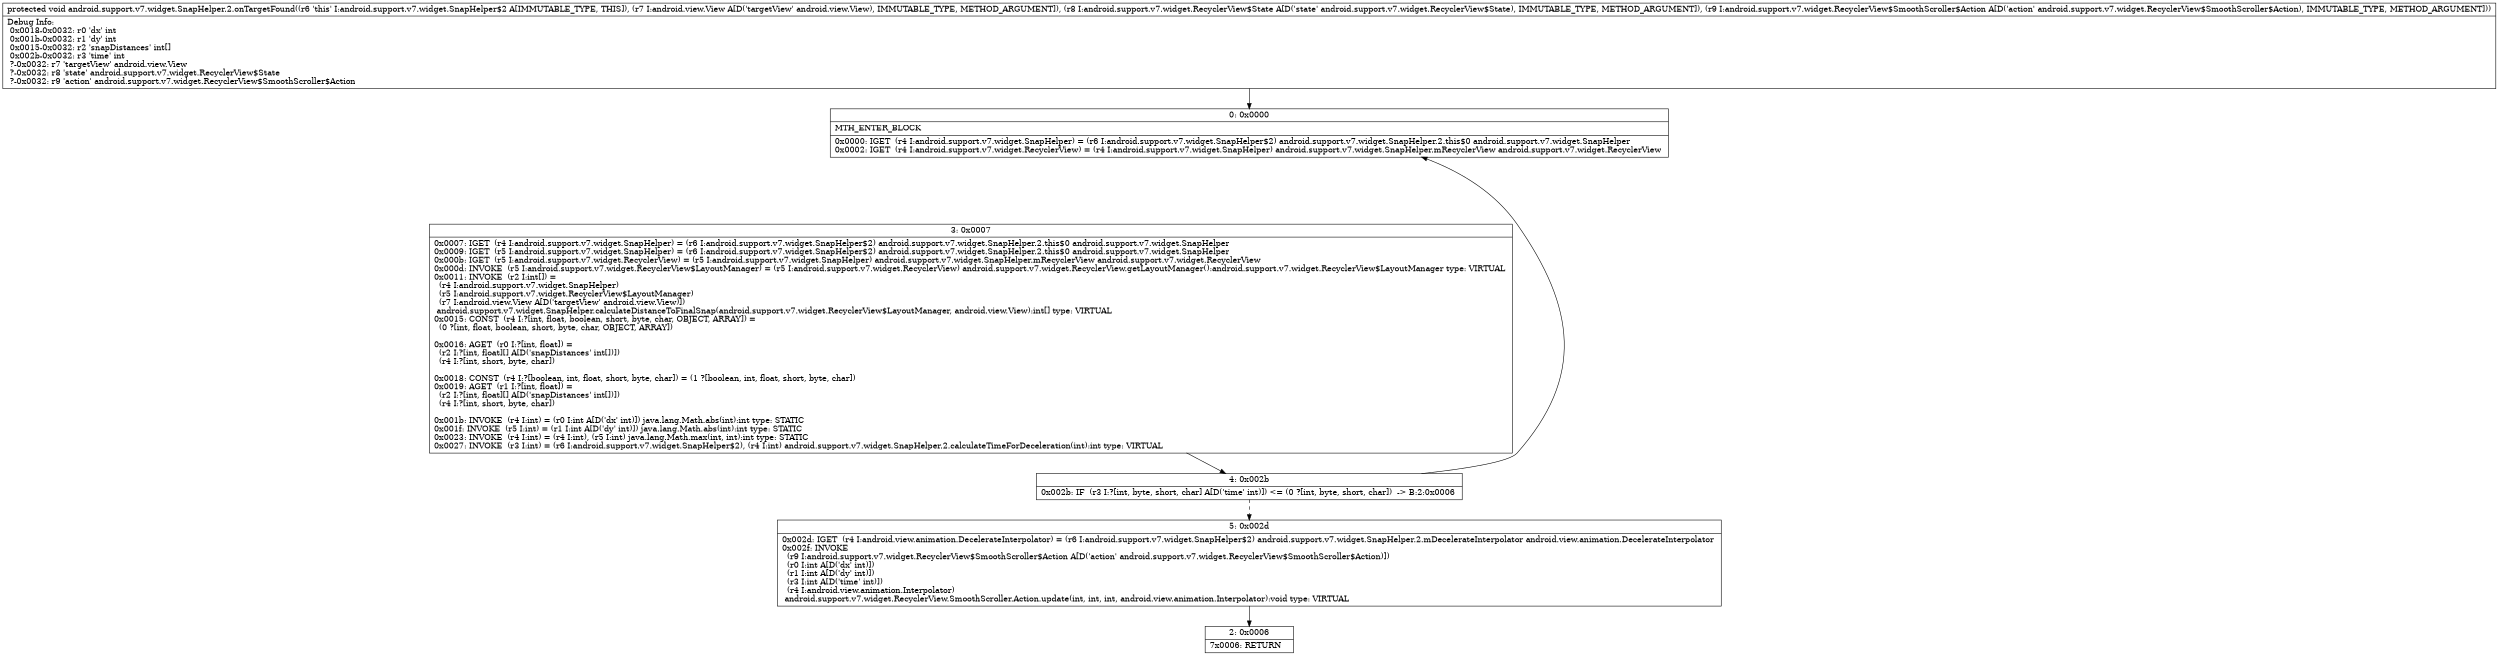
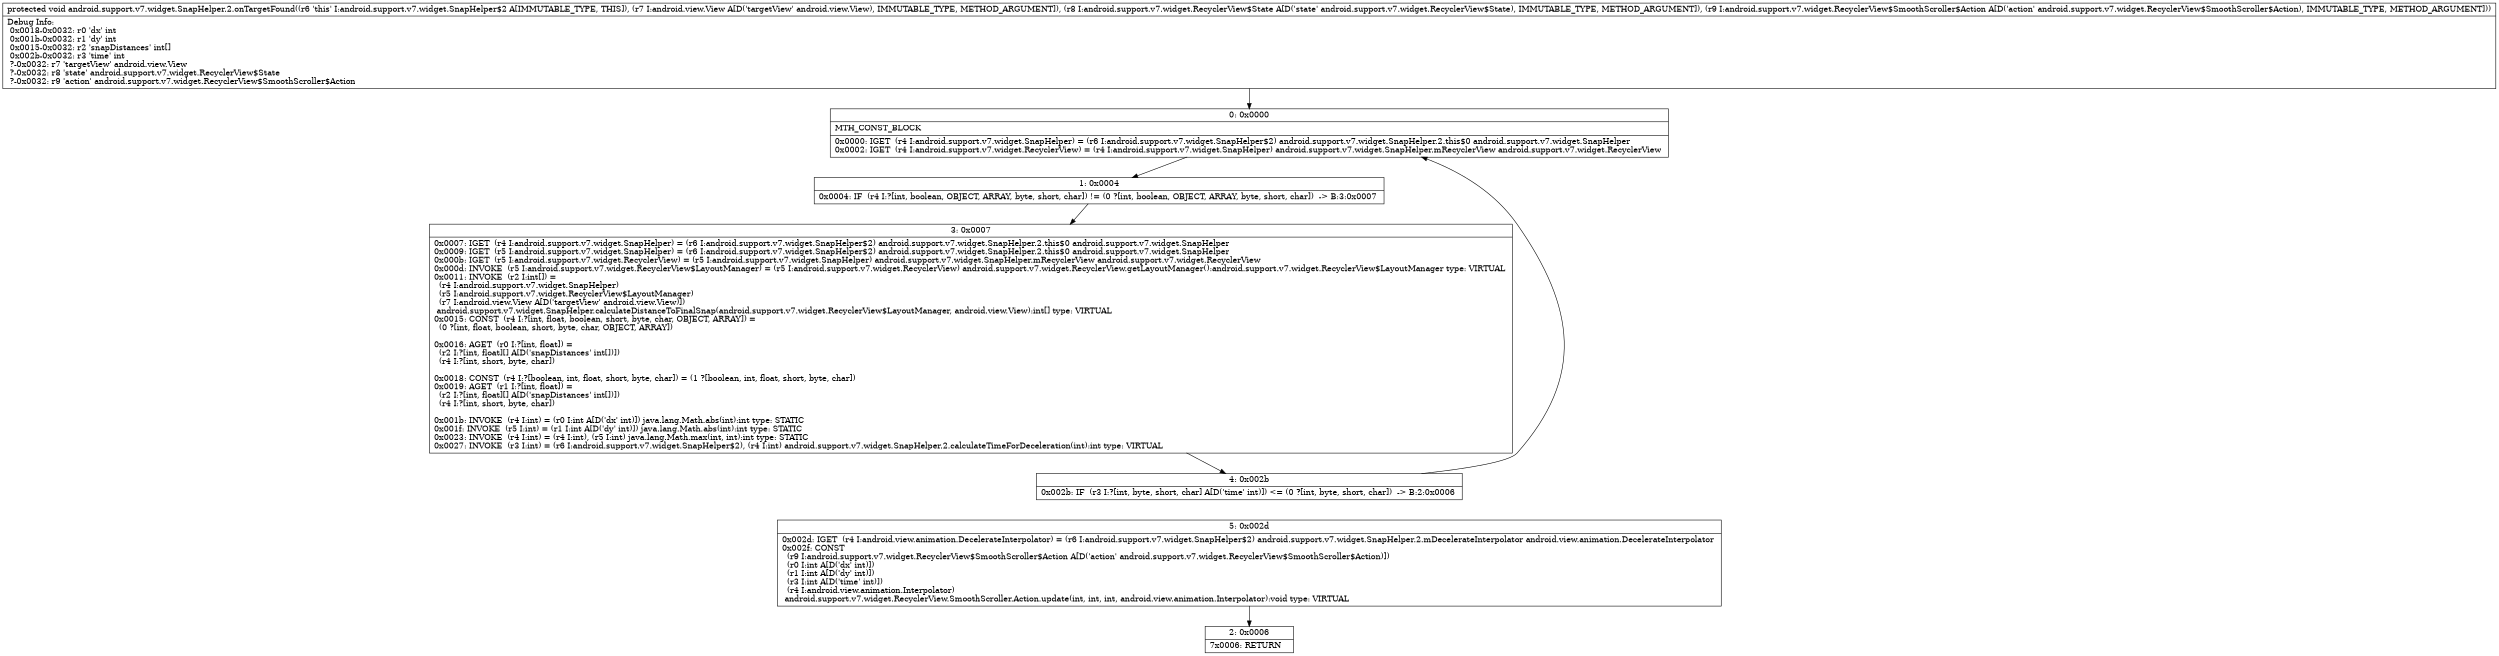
(878, 128) -> (878, 128)
none -> (1099, 191)
(1249, 507) -> none
(818, 548) -> (816, 548)
